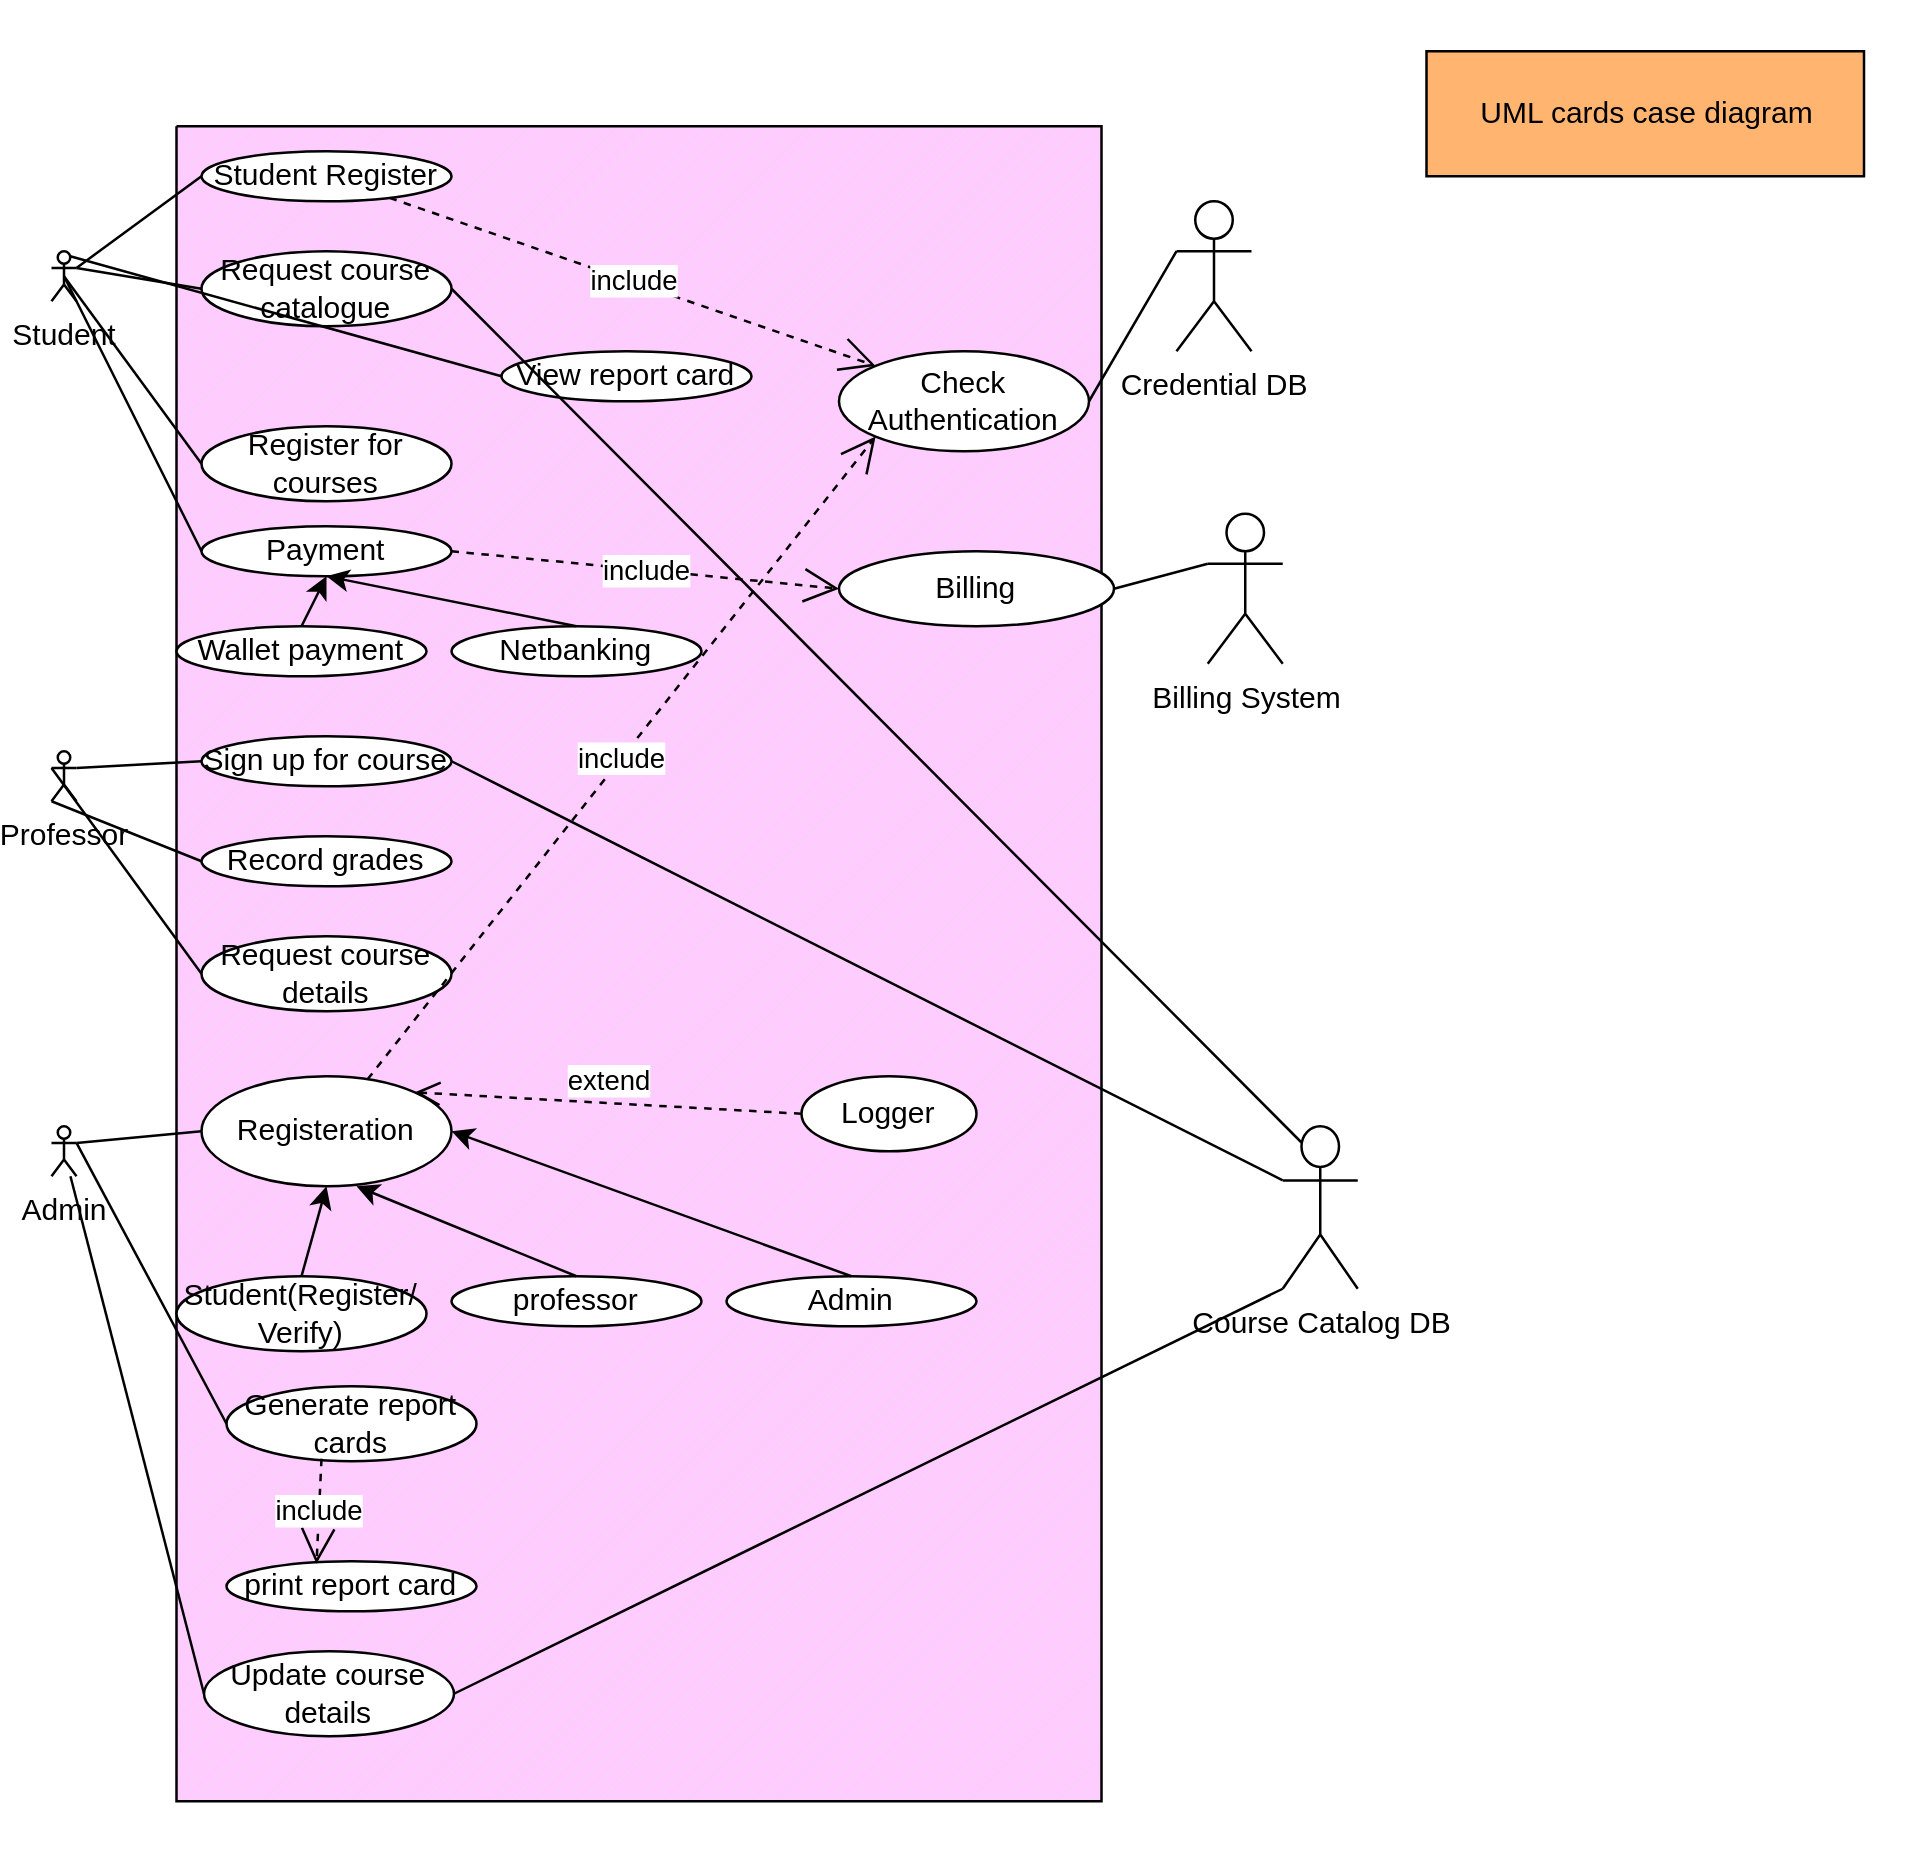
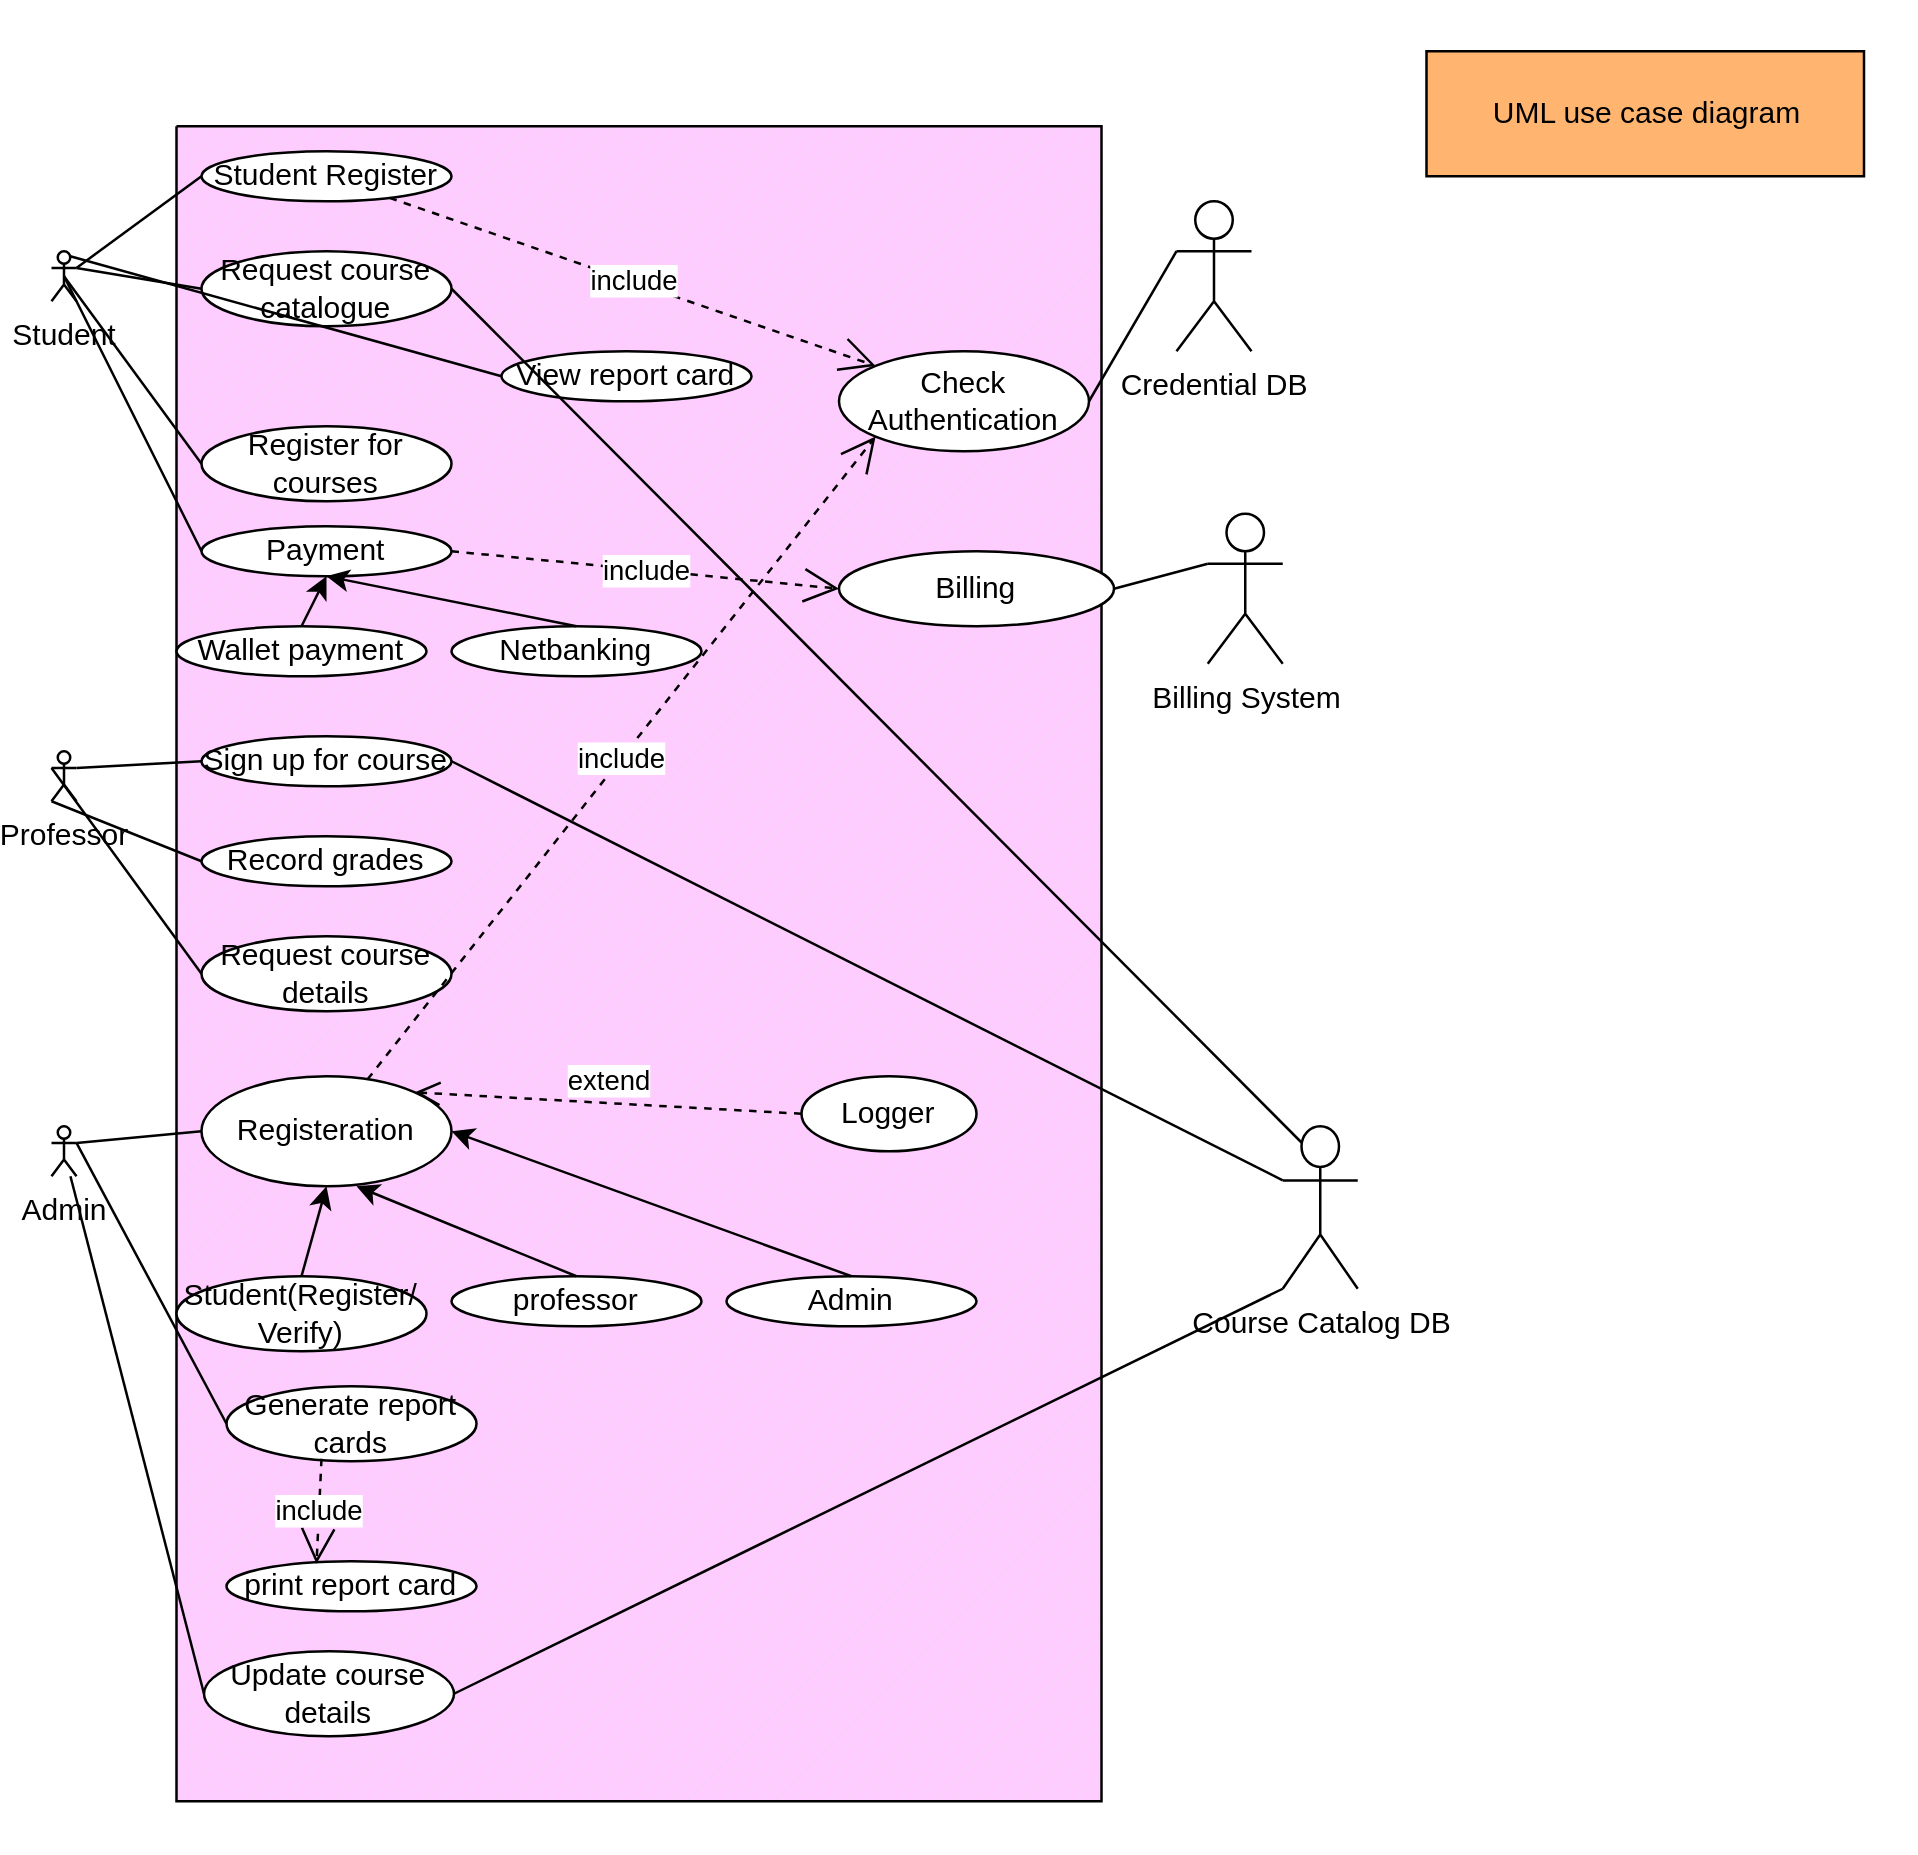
(1648, 114) -> (1648, 114)
